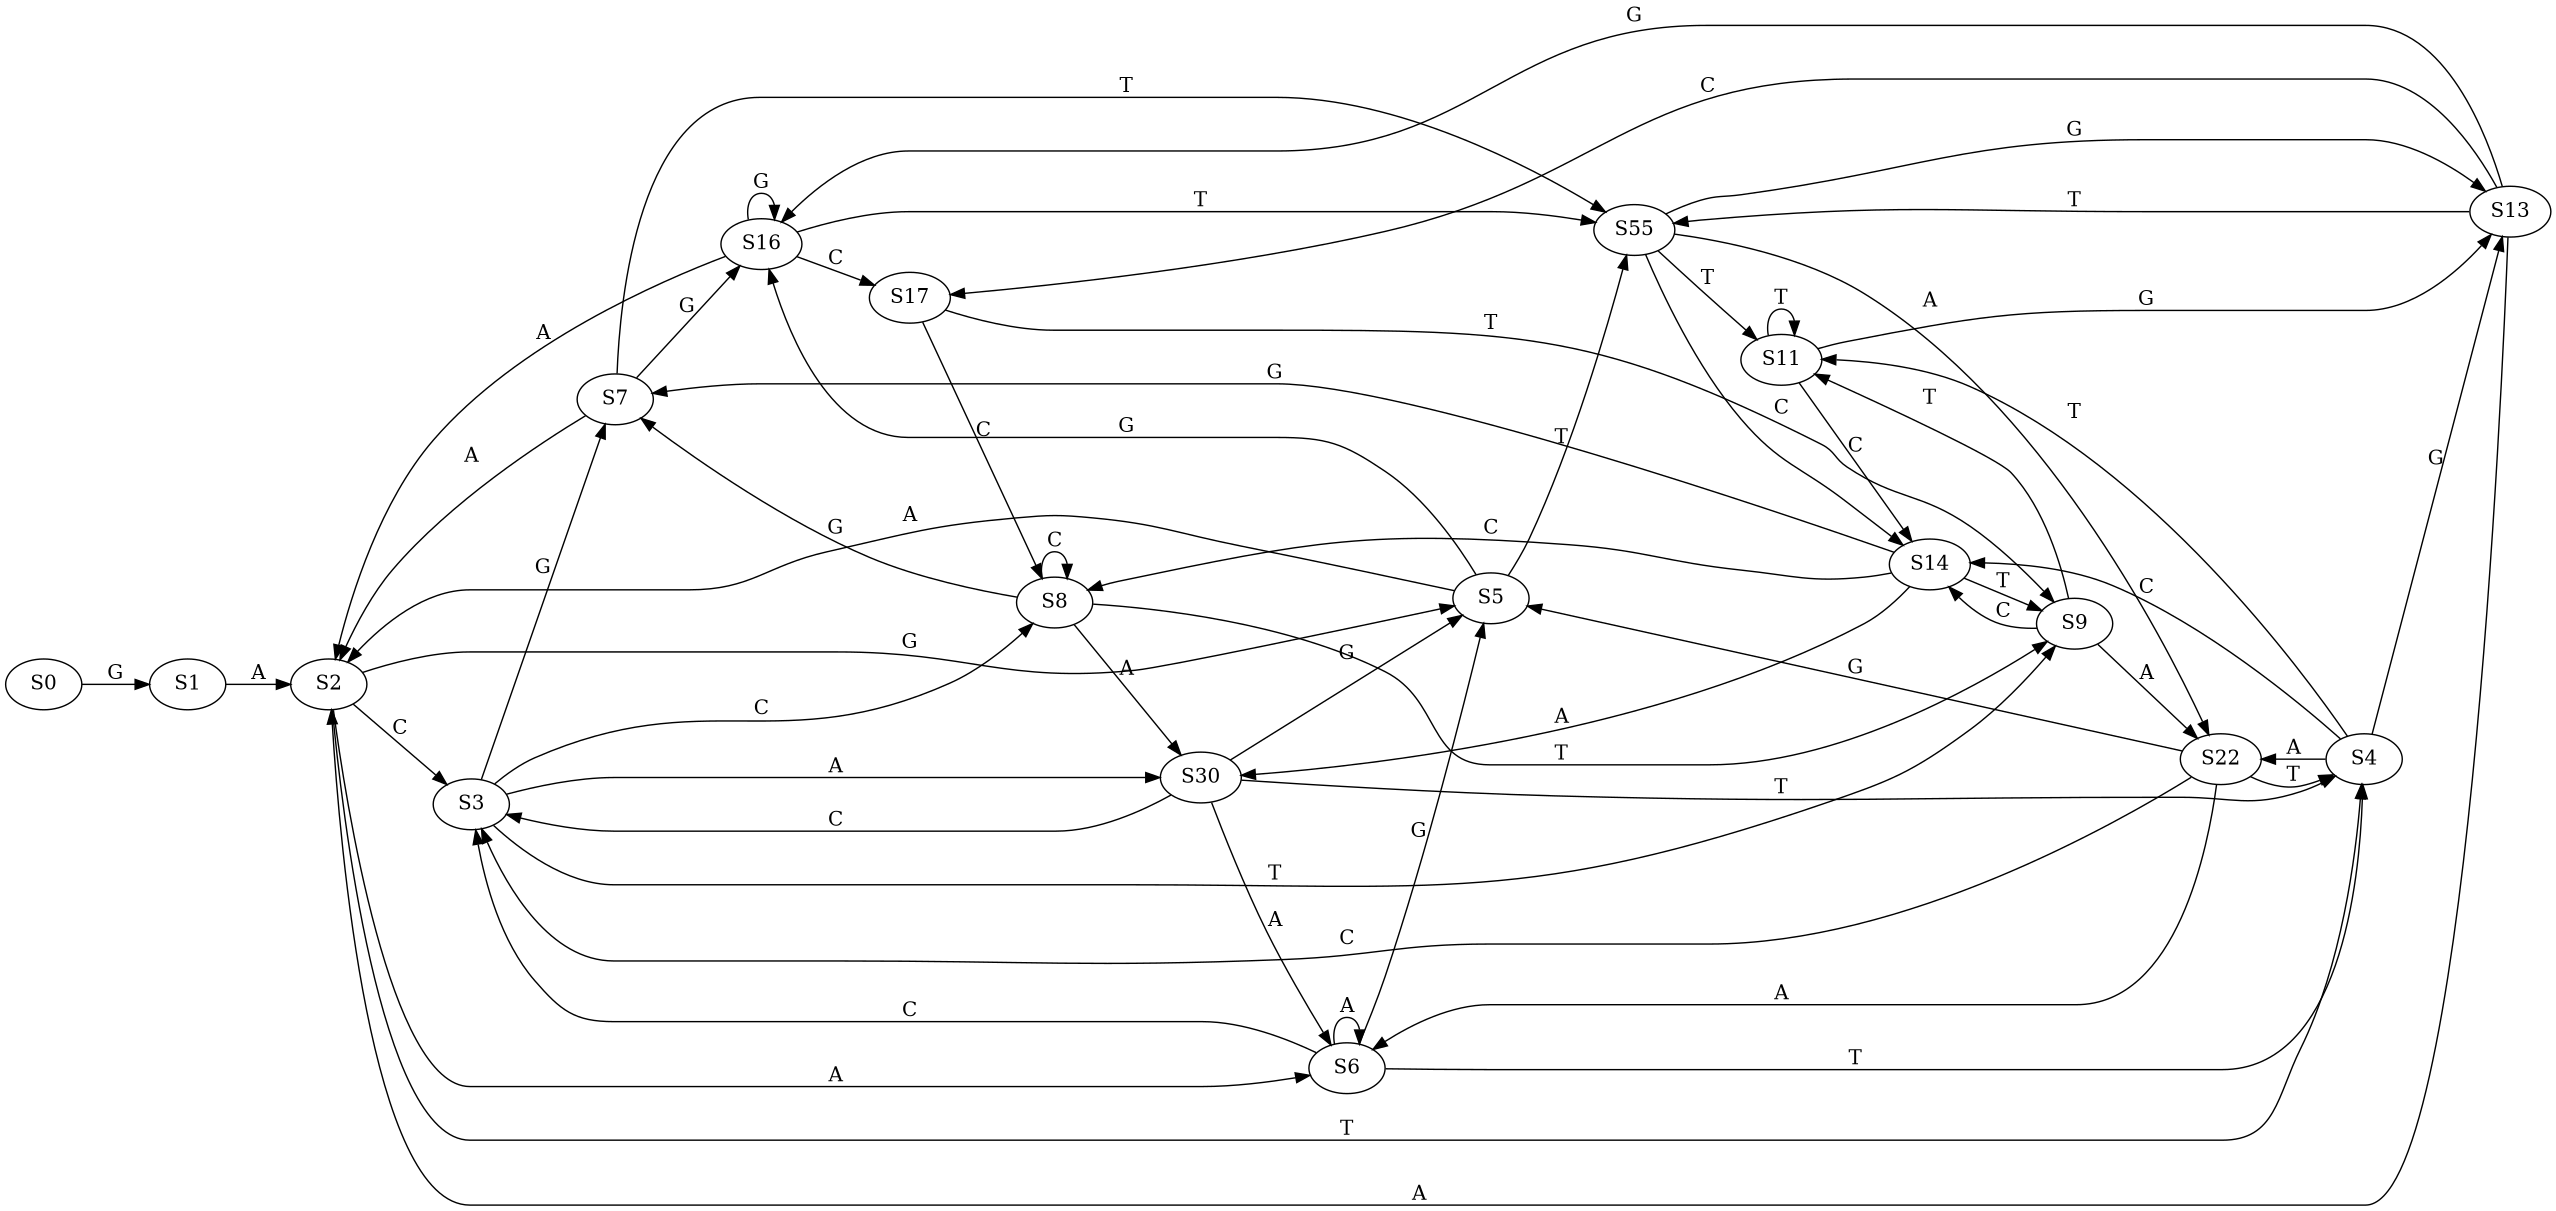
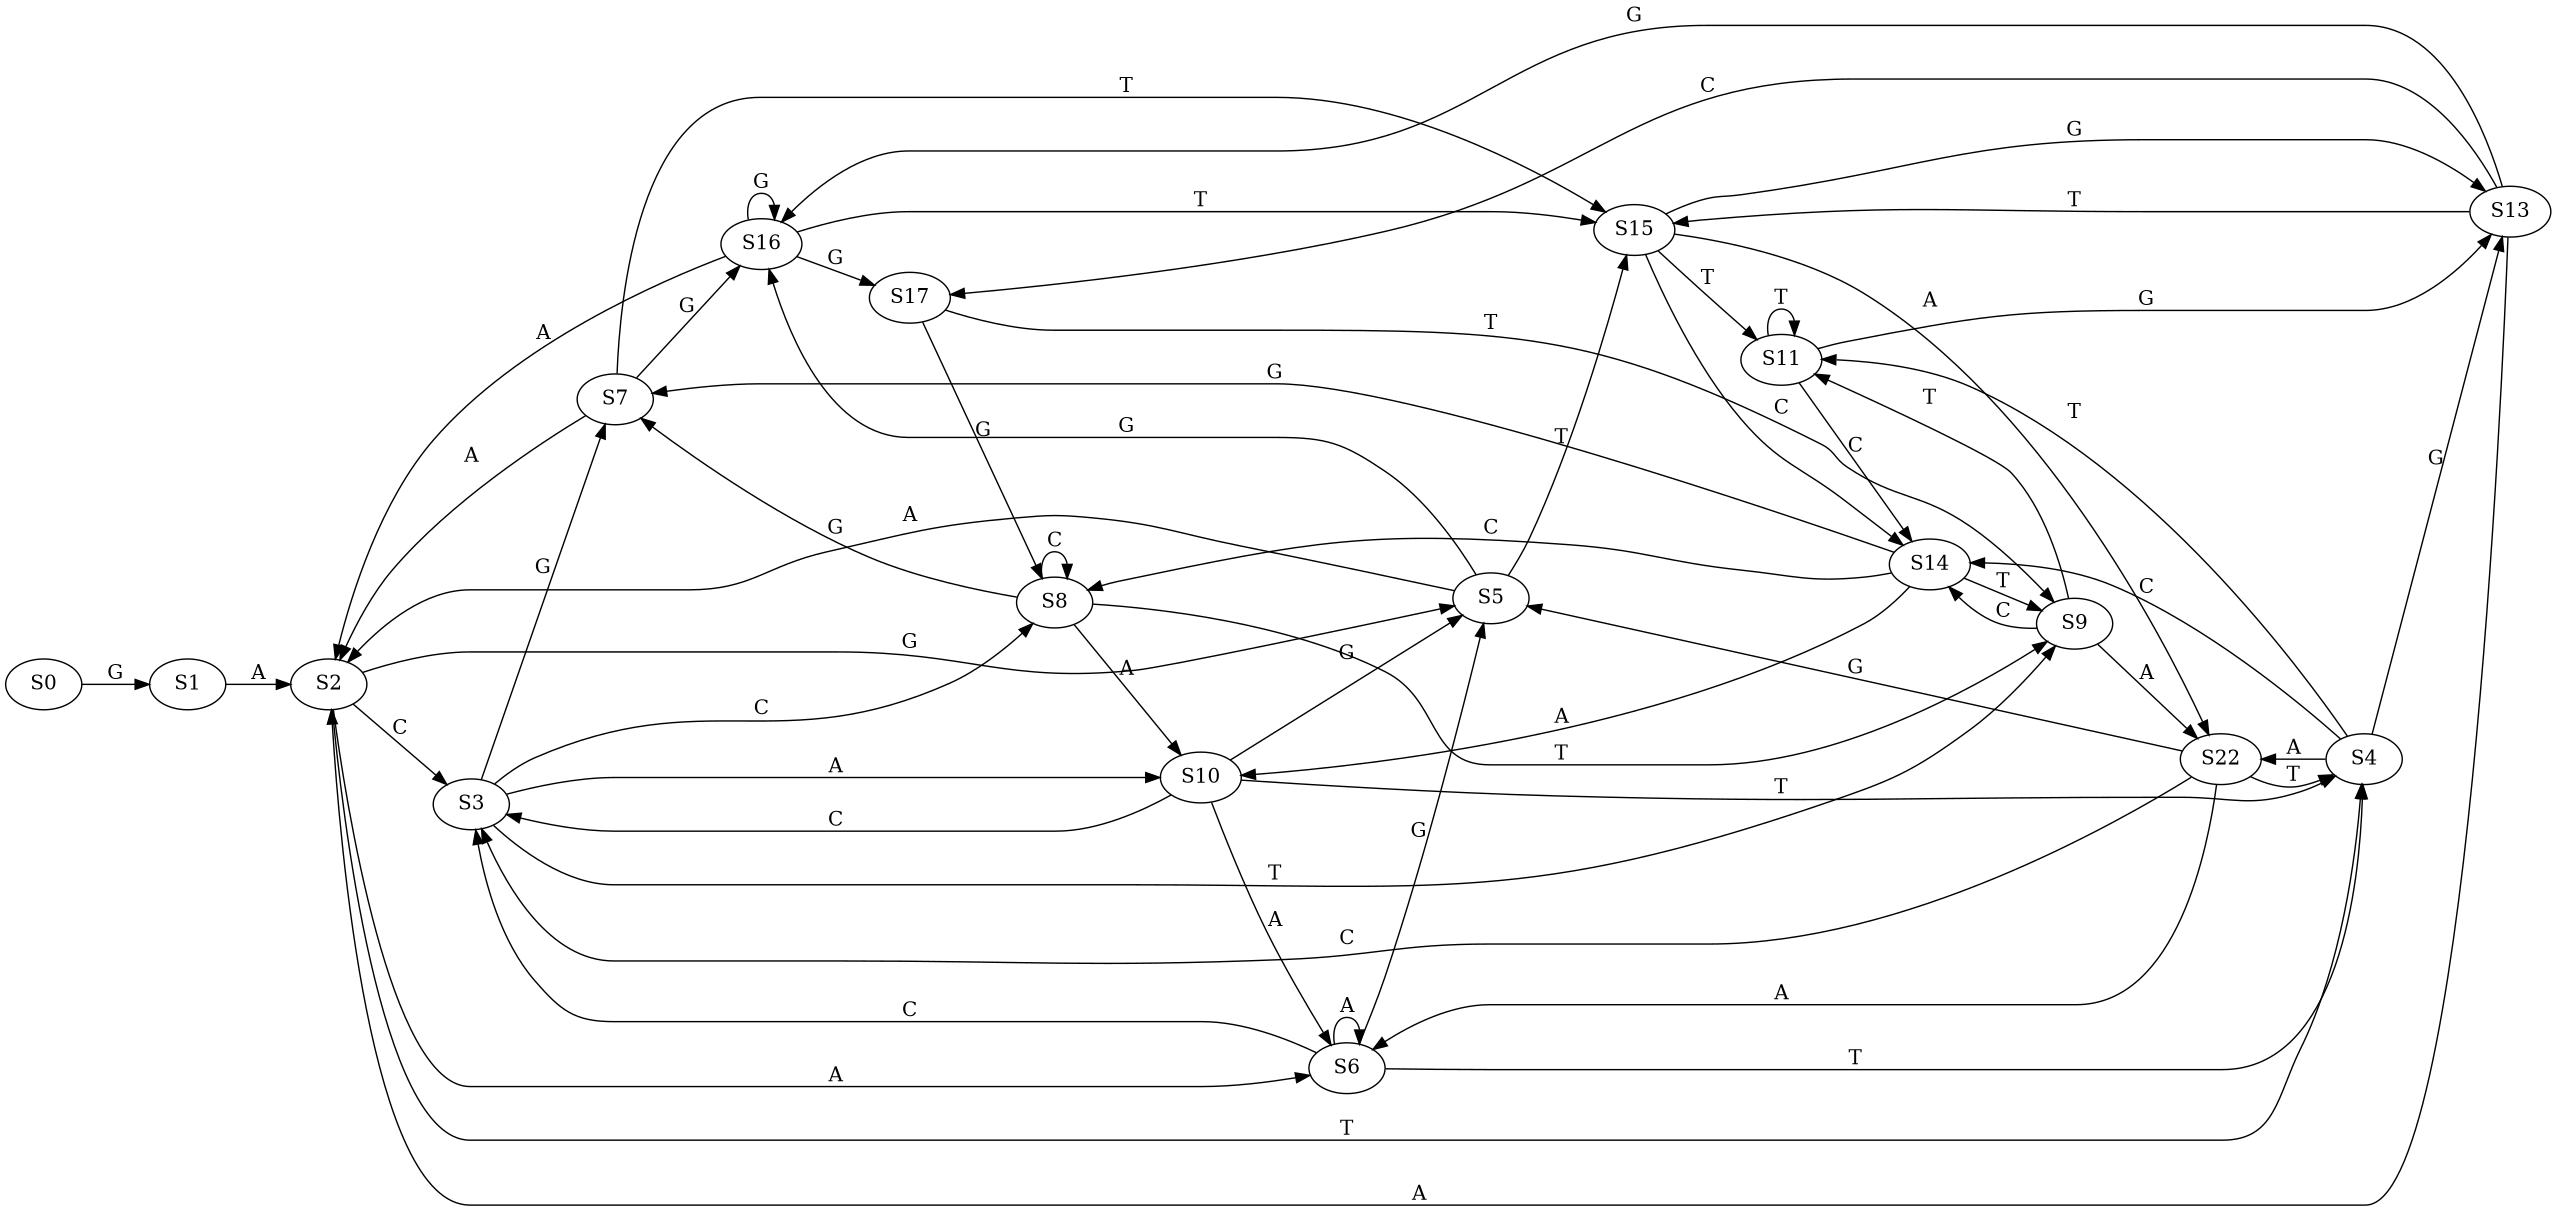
(1634, 230) -> (1634, 230)
(836, 259) -> (836, 259)
(983, 431) -> (983, 431)
(1201, 778) -> (1201, 778)
